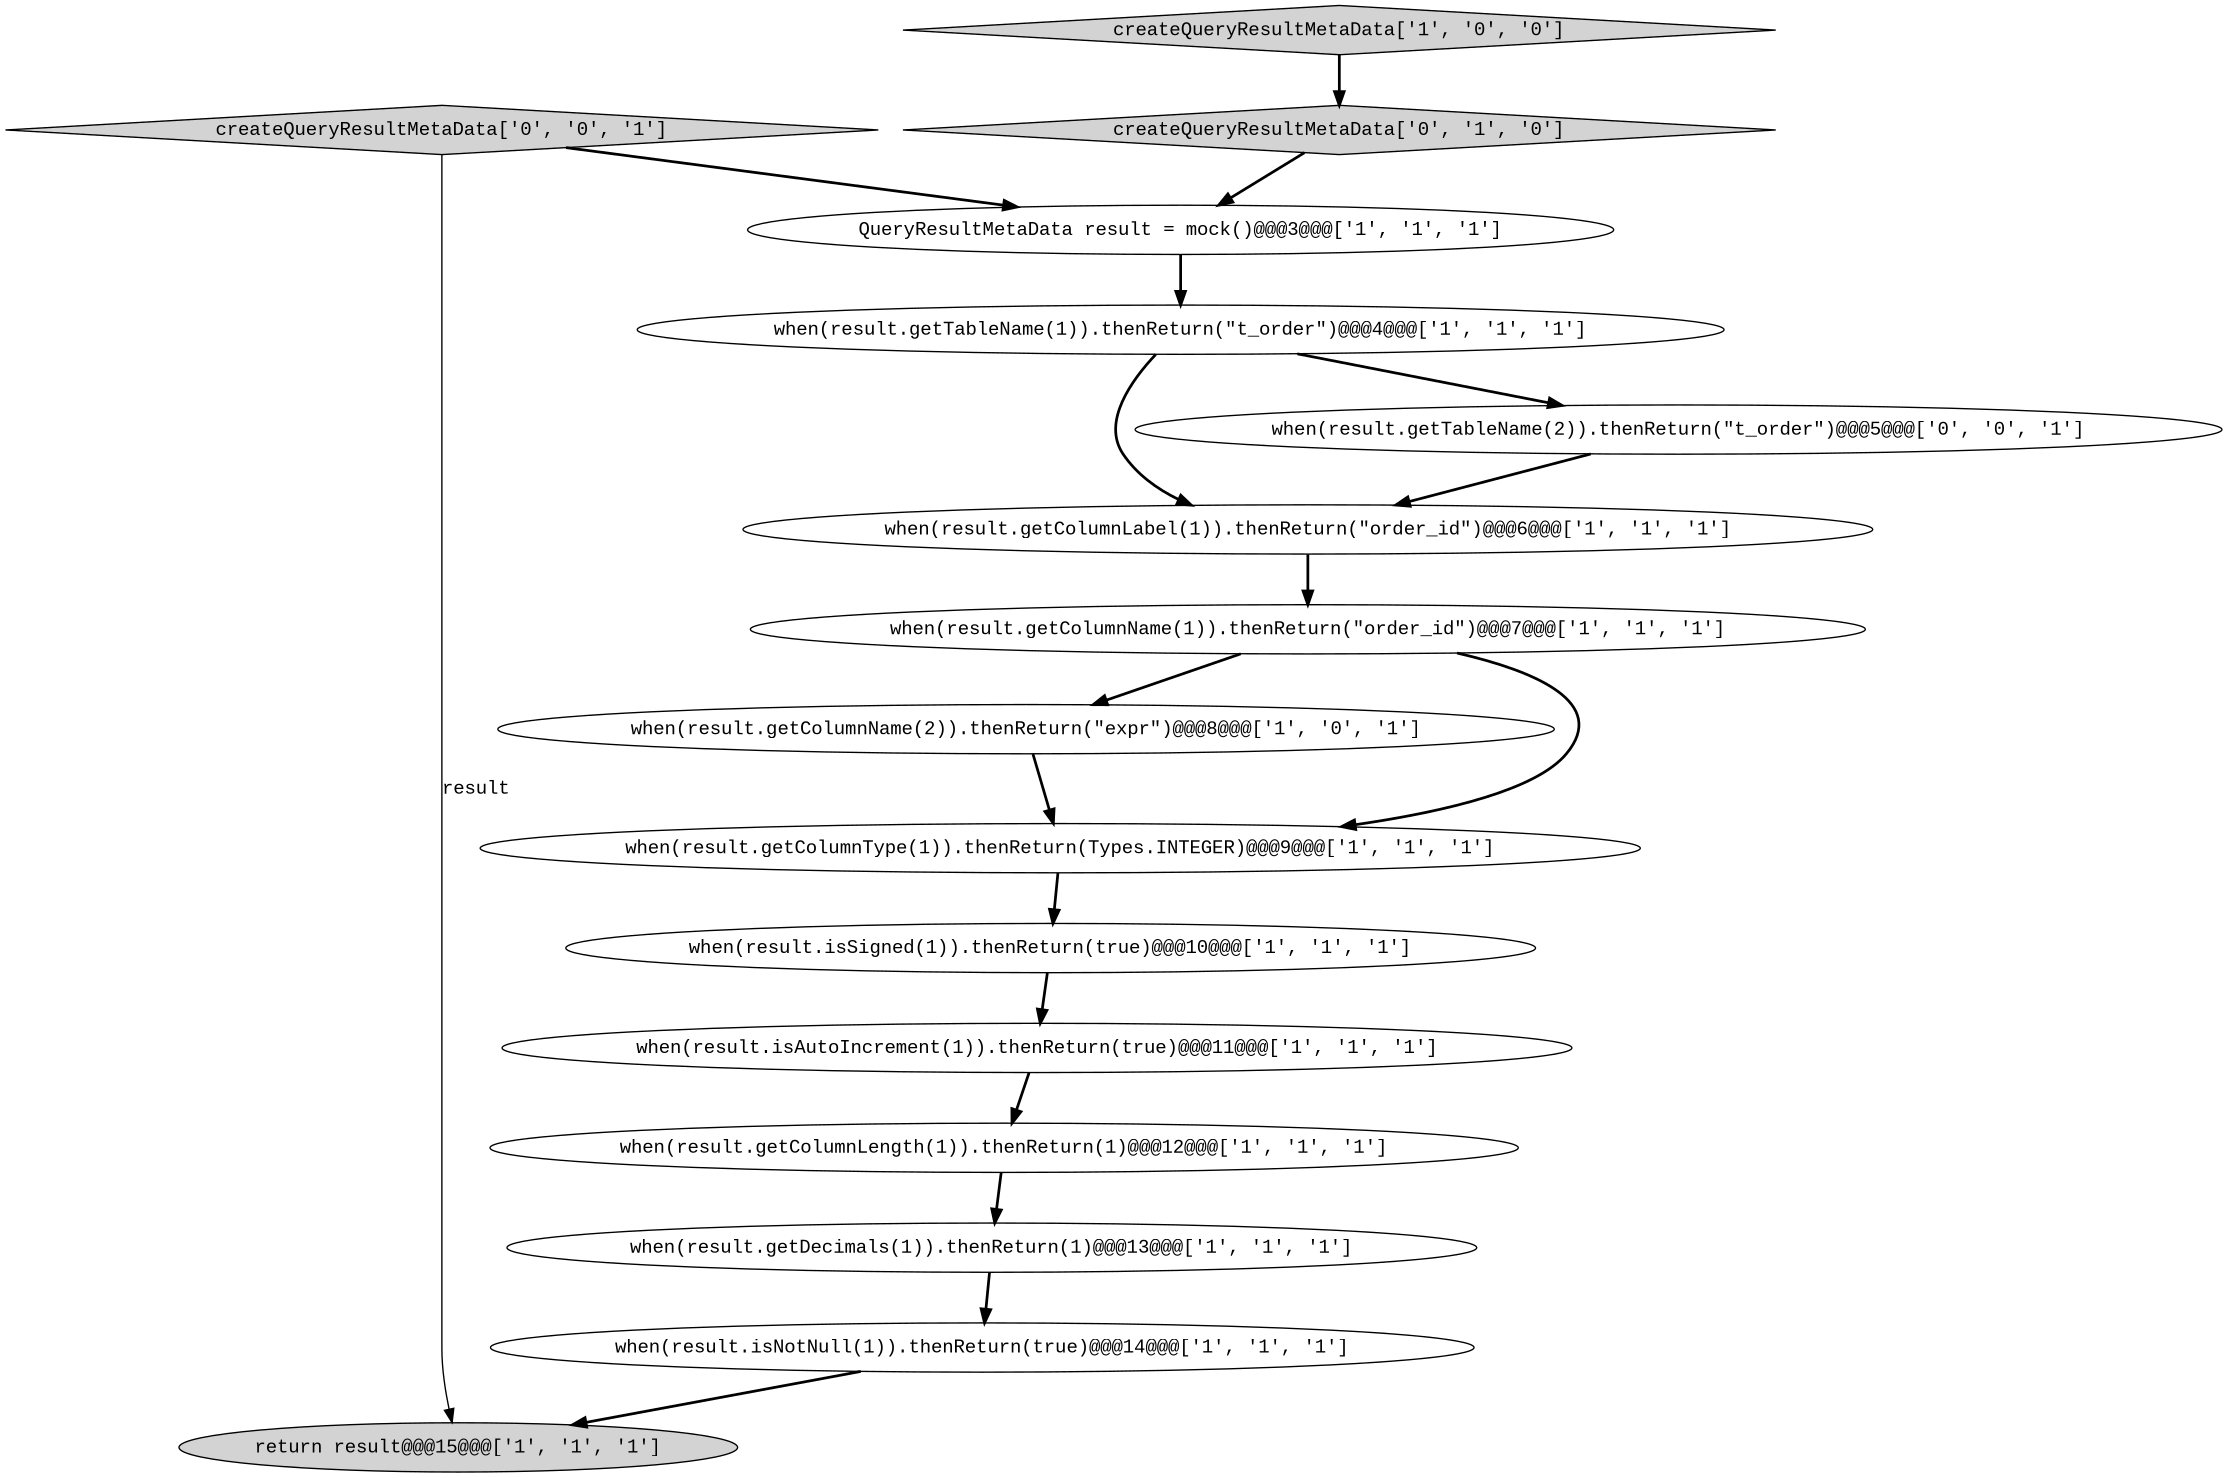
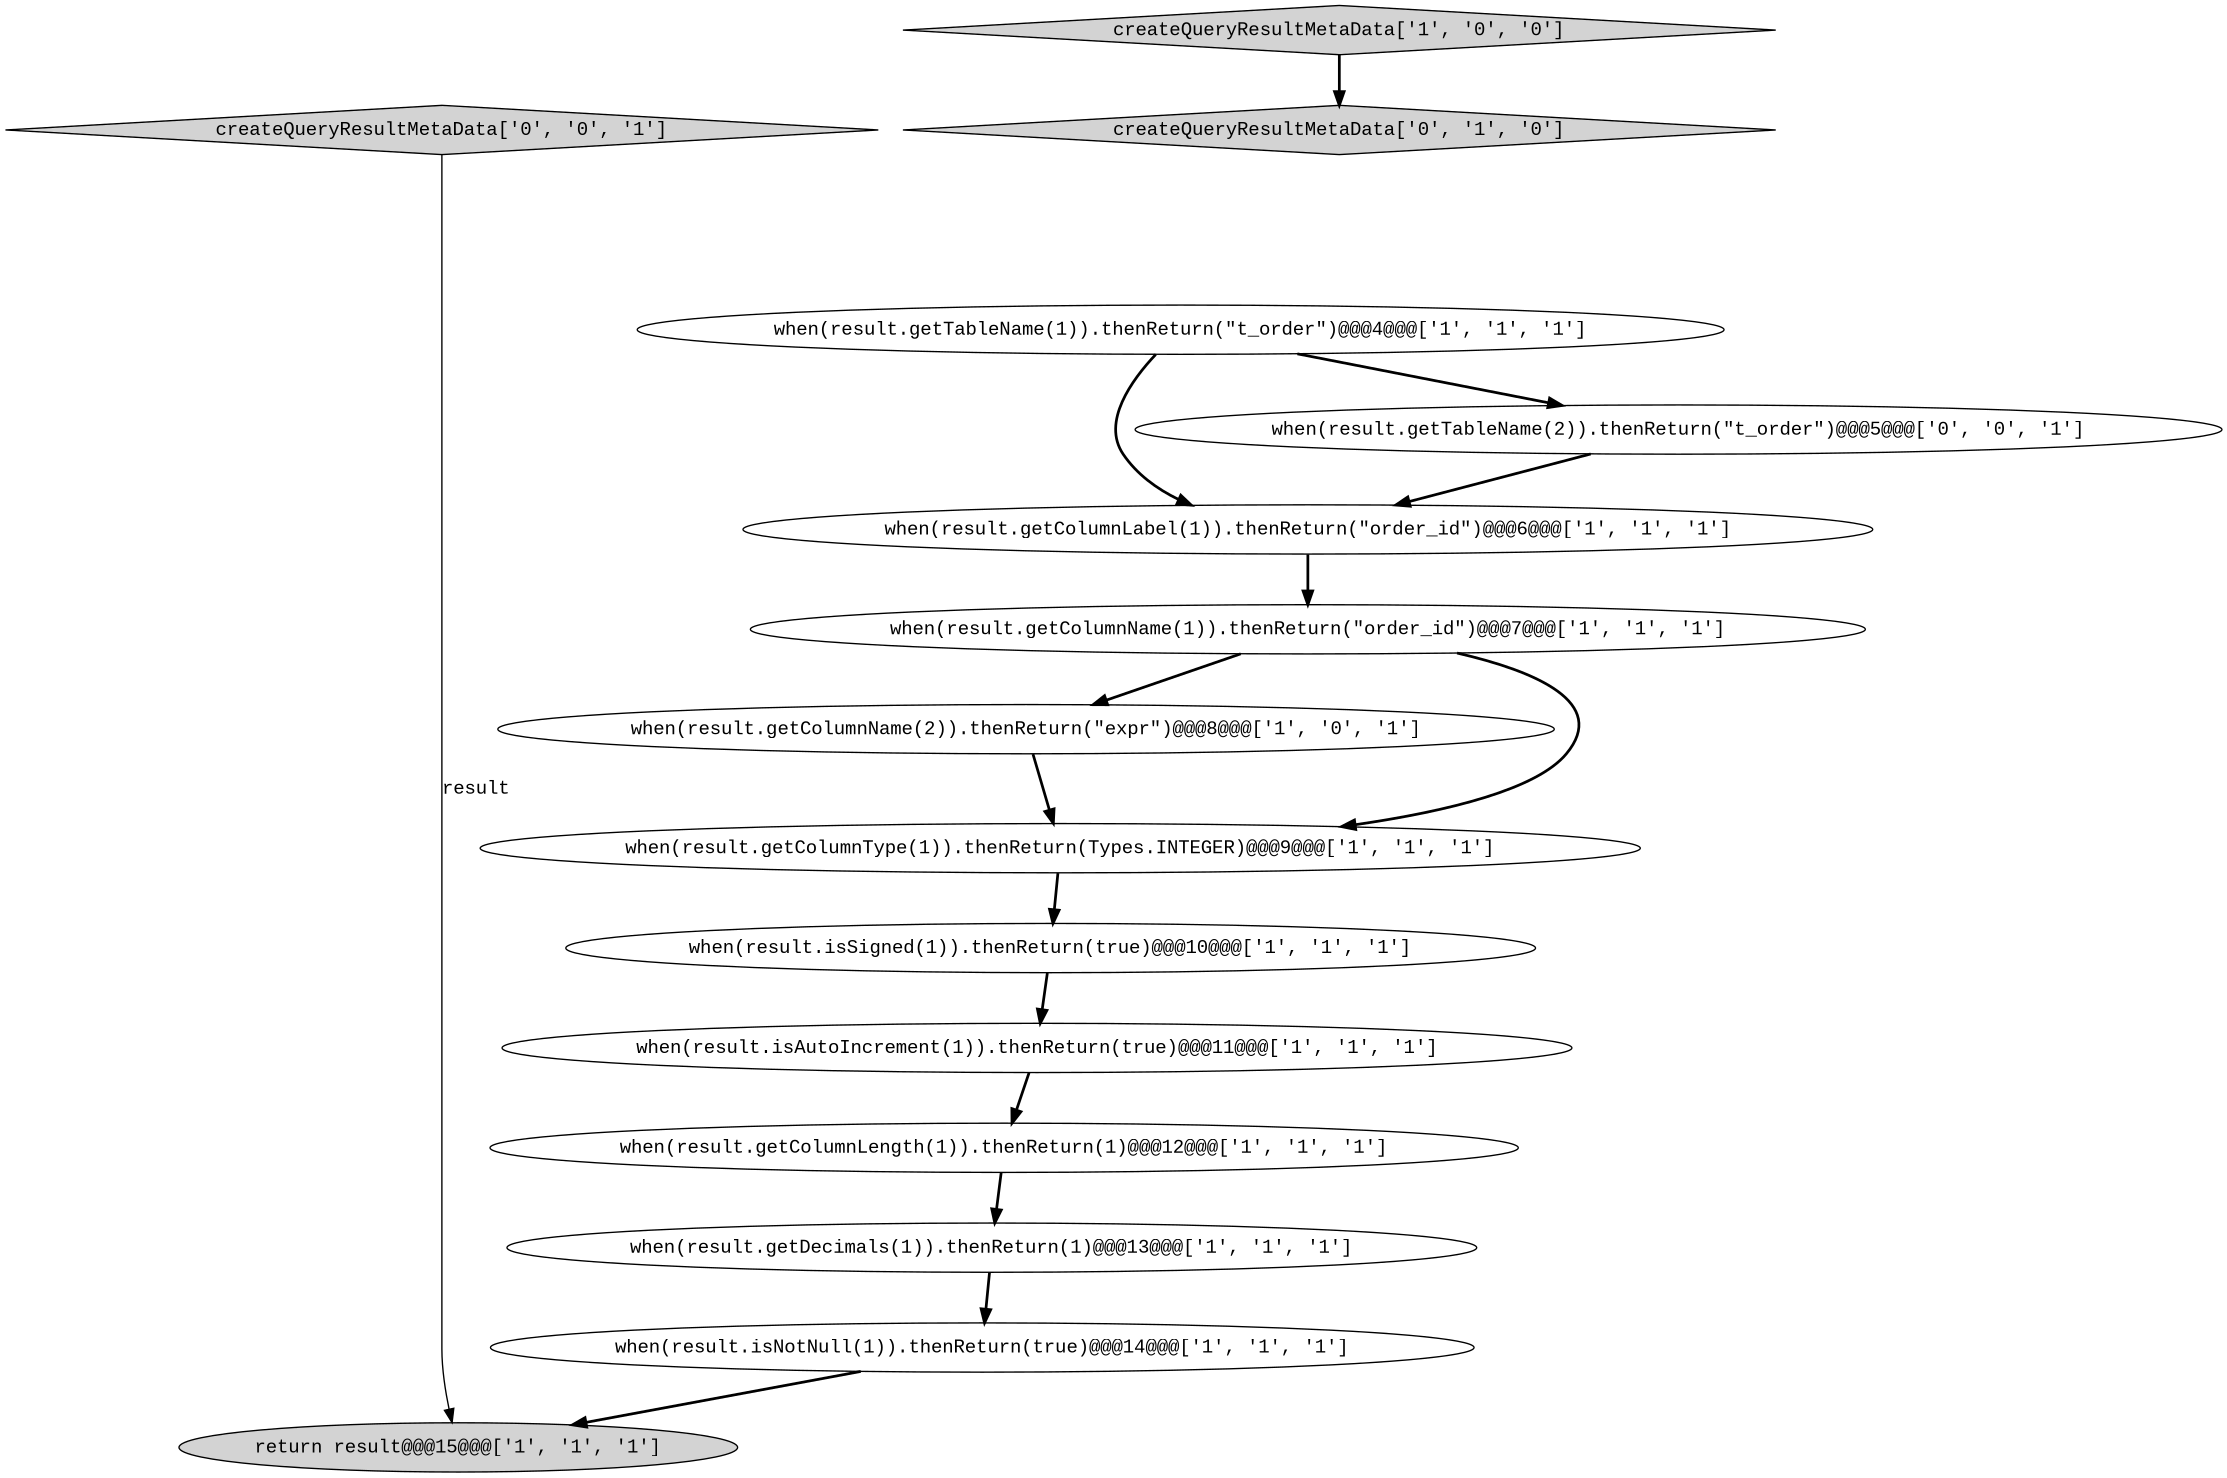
(1181, 230) -> none
